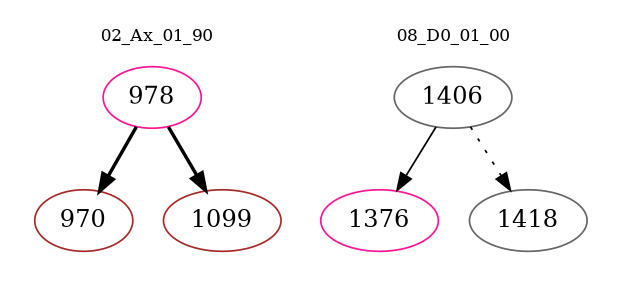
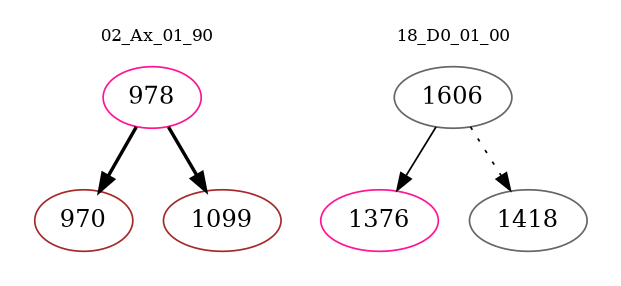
(454, 37) -> (454, 37)
(453, 97) -> (453, 97)
